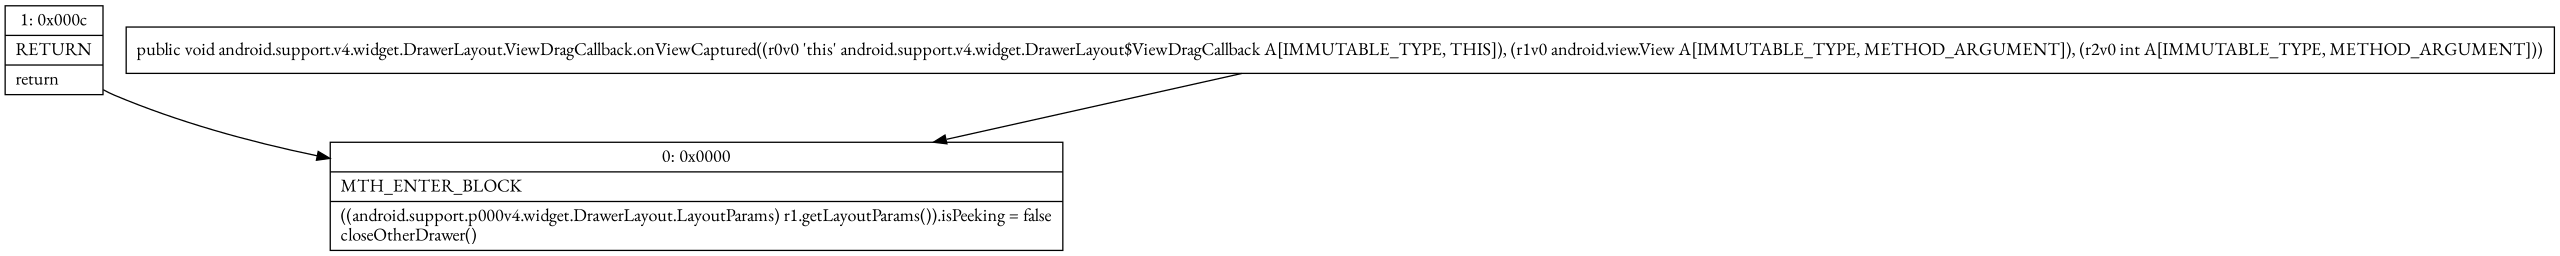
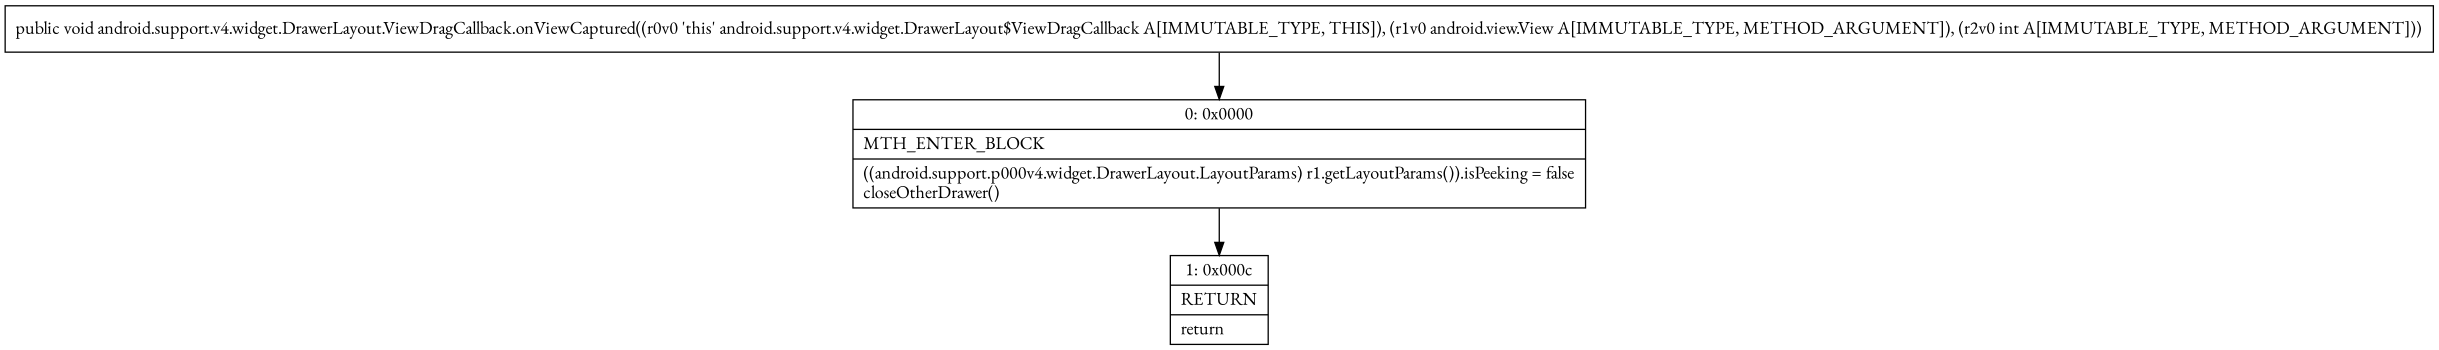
(208, 128) -> (1219, 225)
